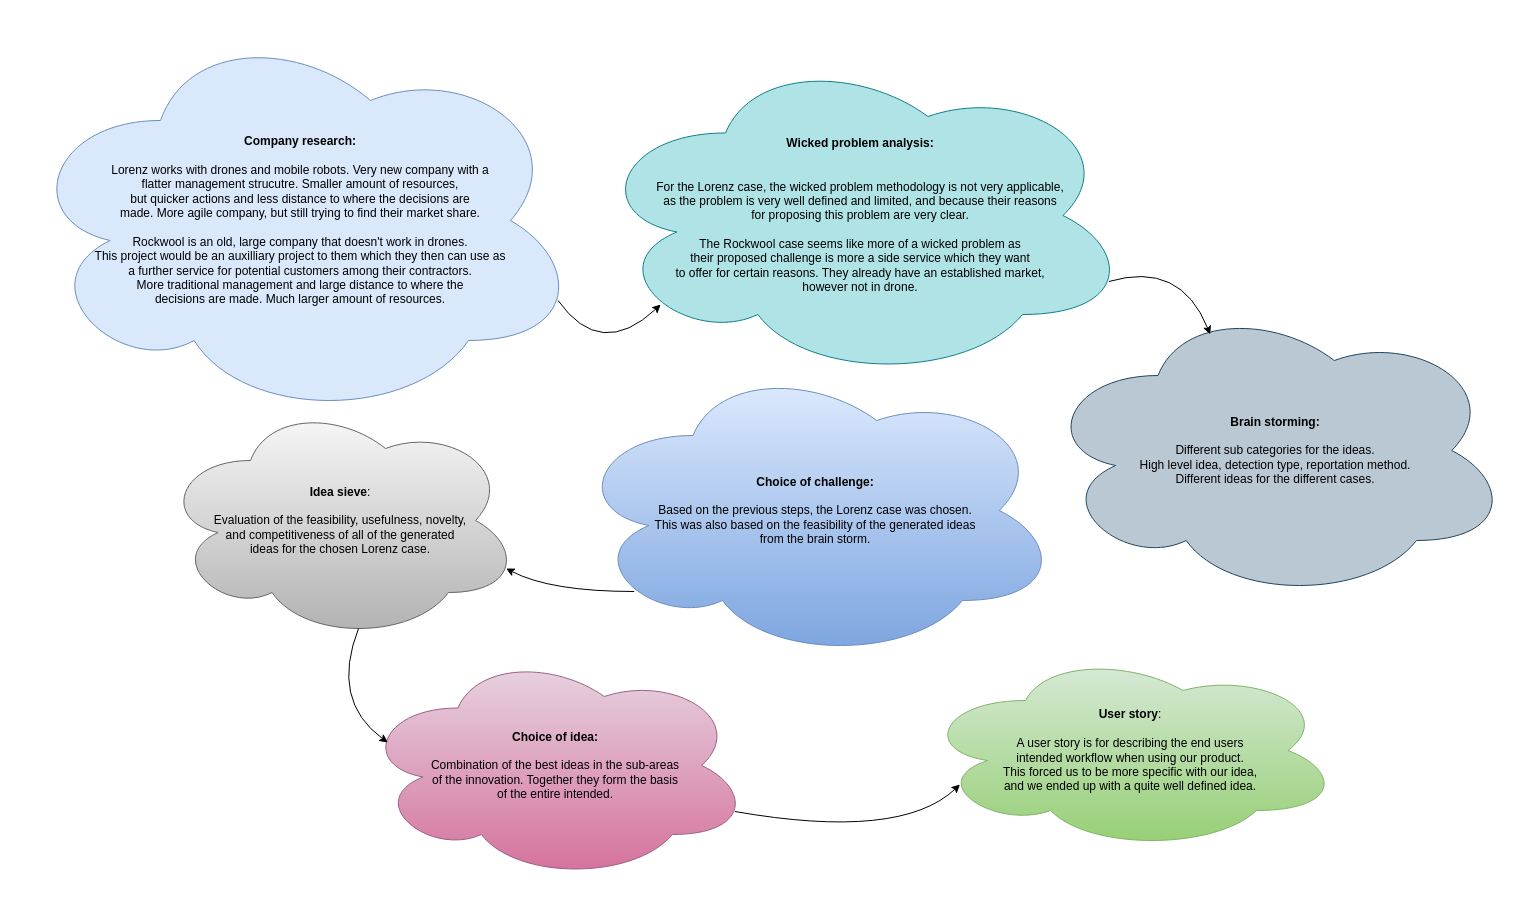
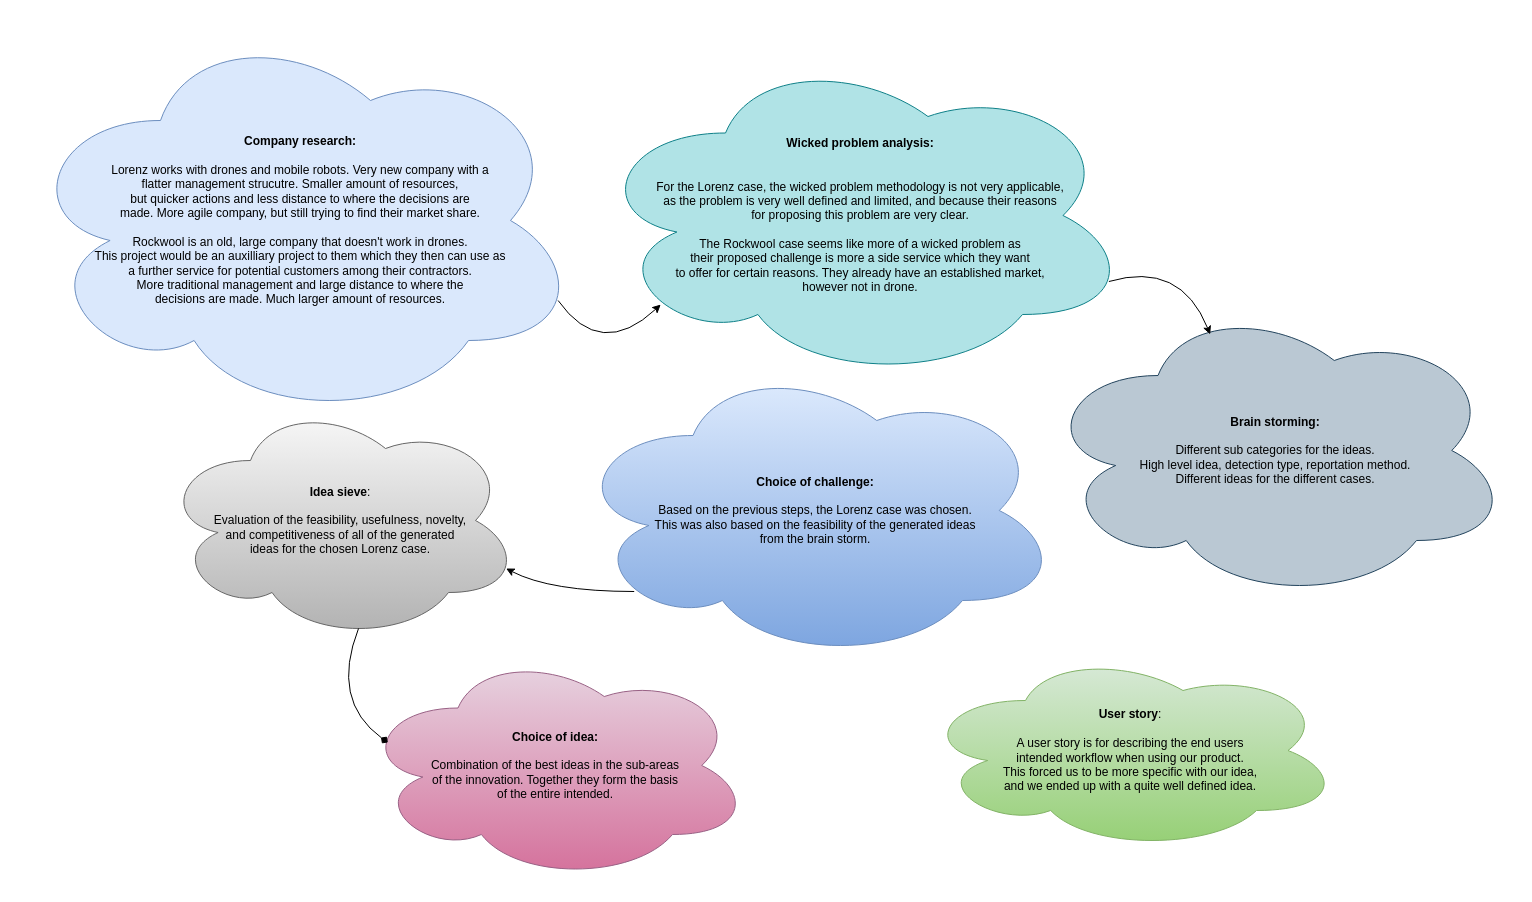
(381, 737) -> (380, 737)
(849, 822) -> none
